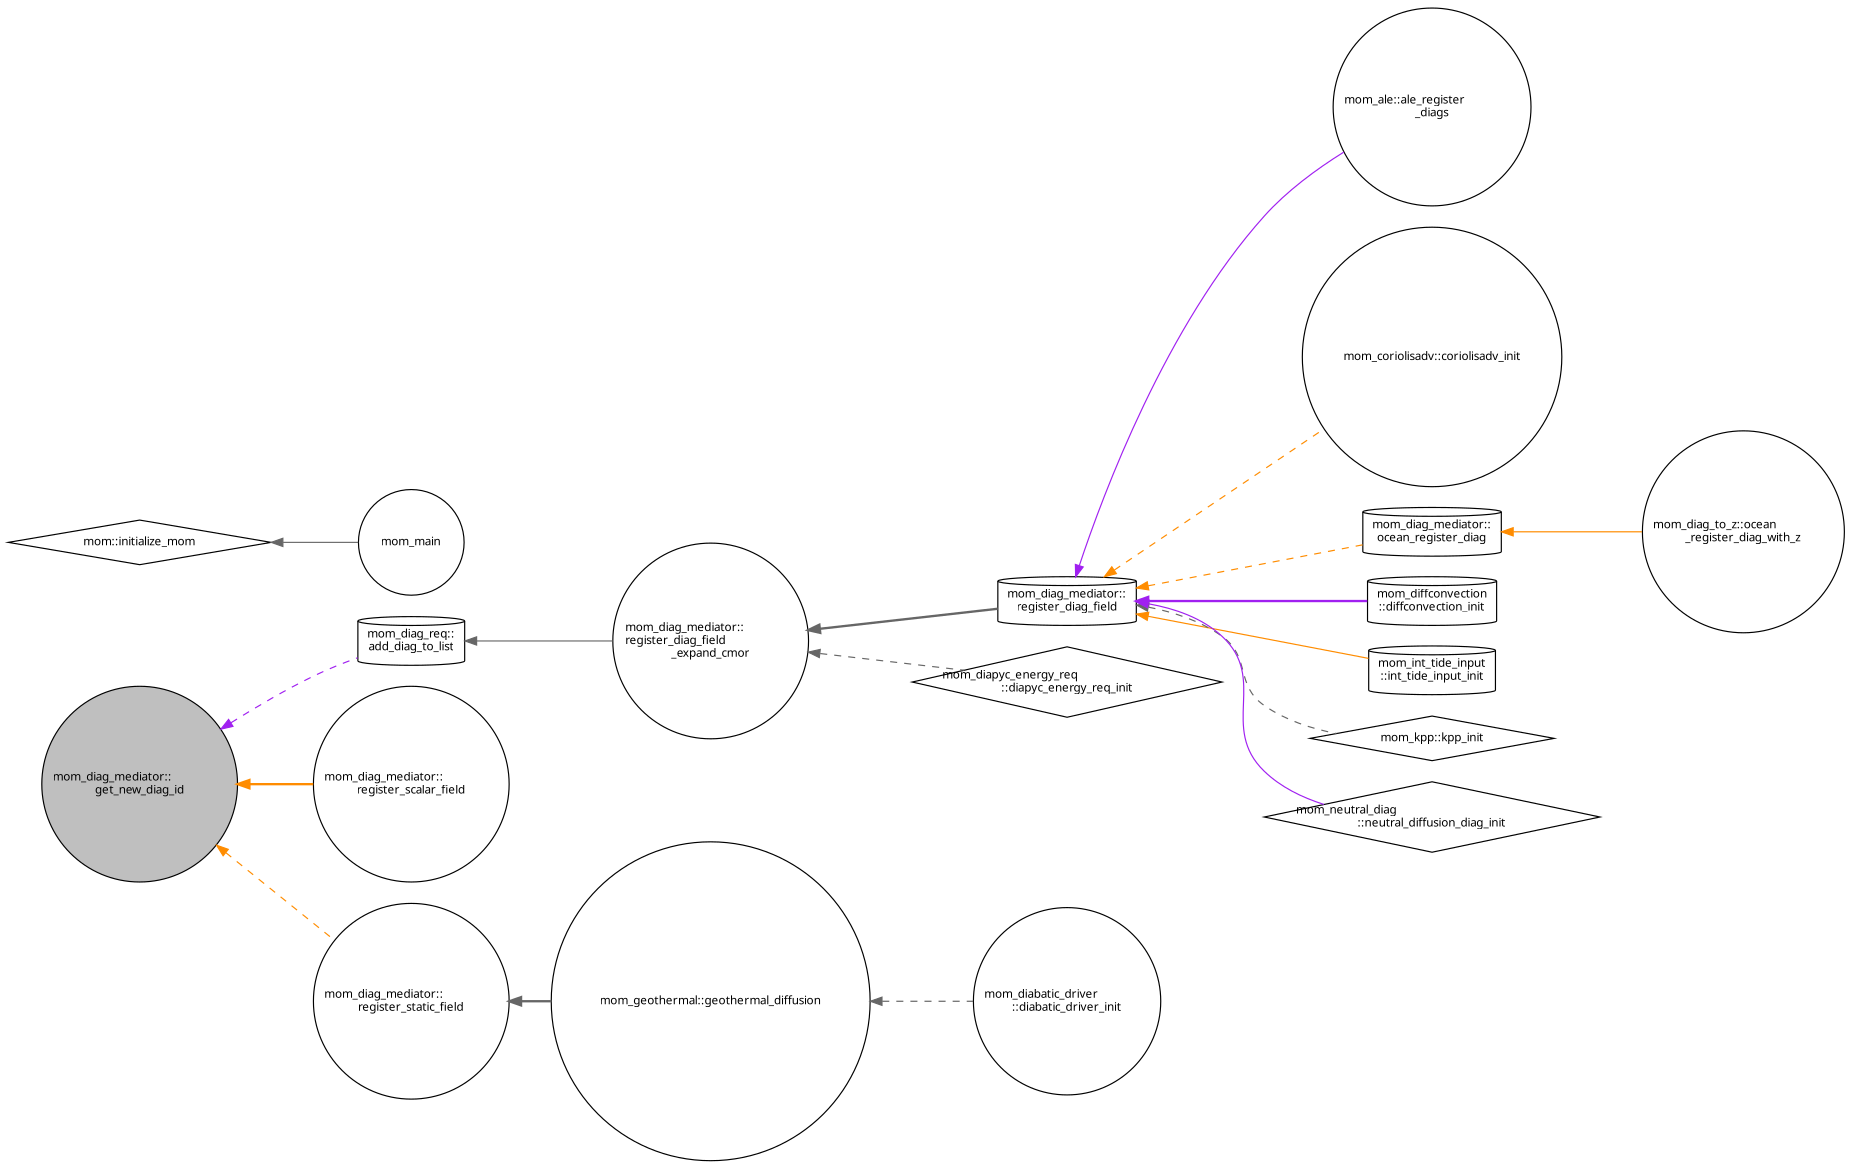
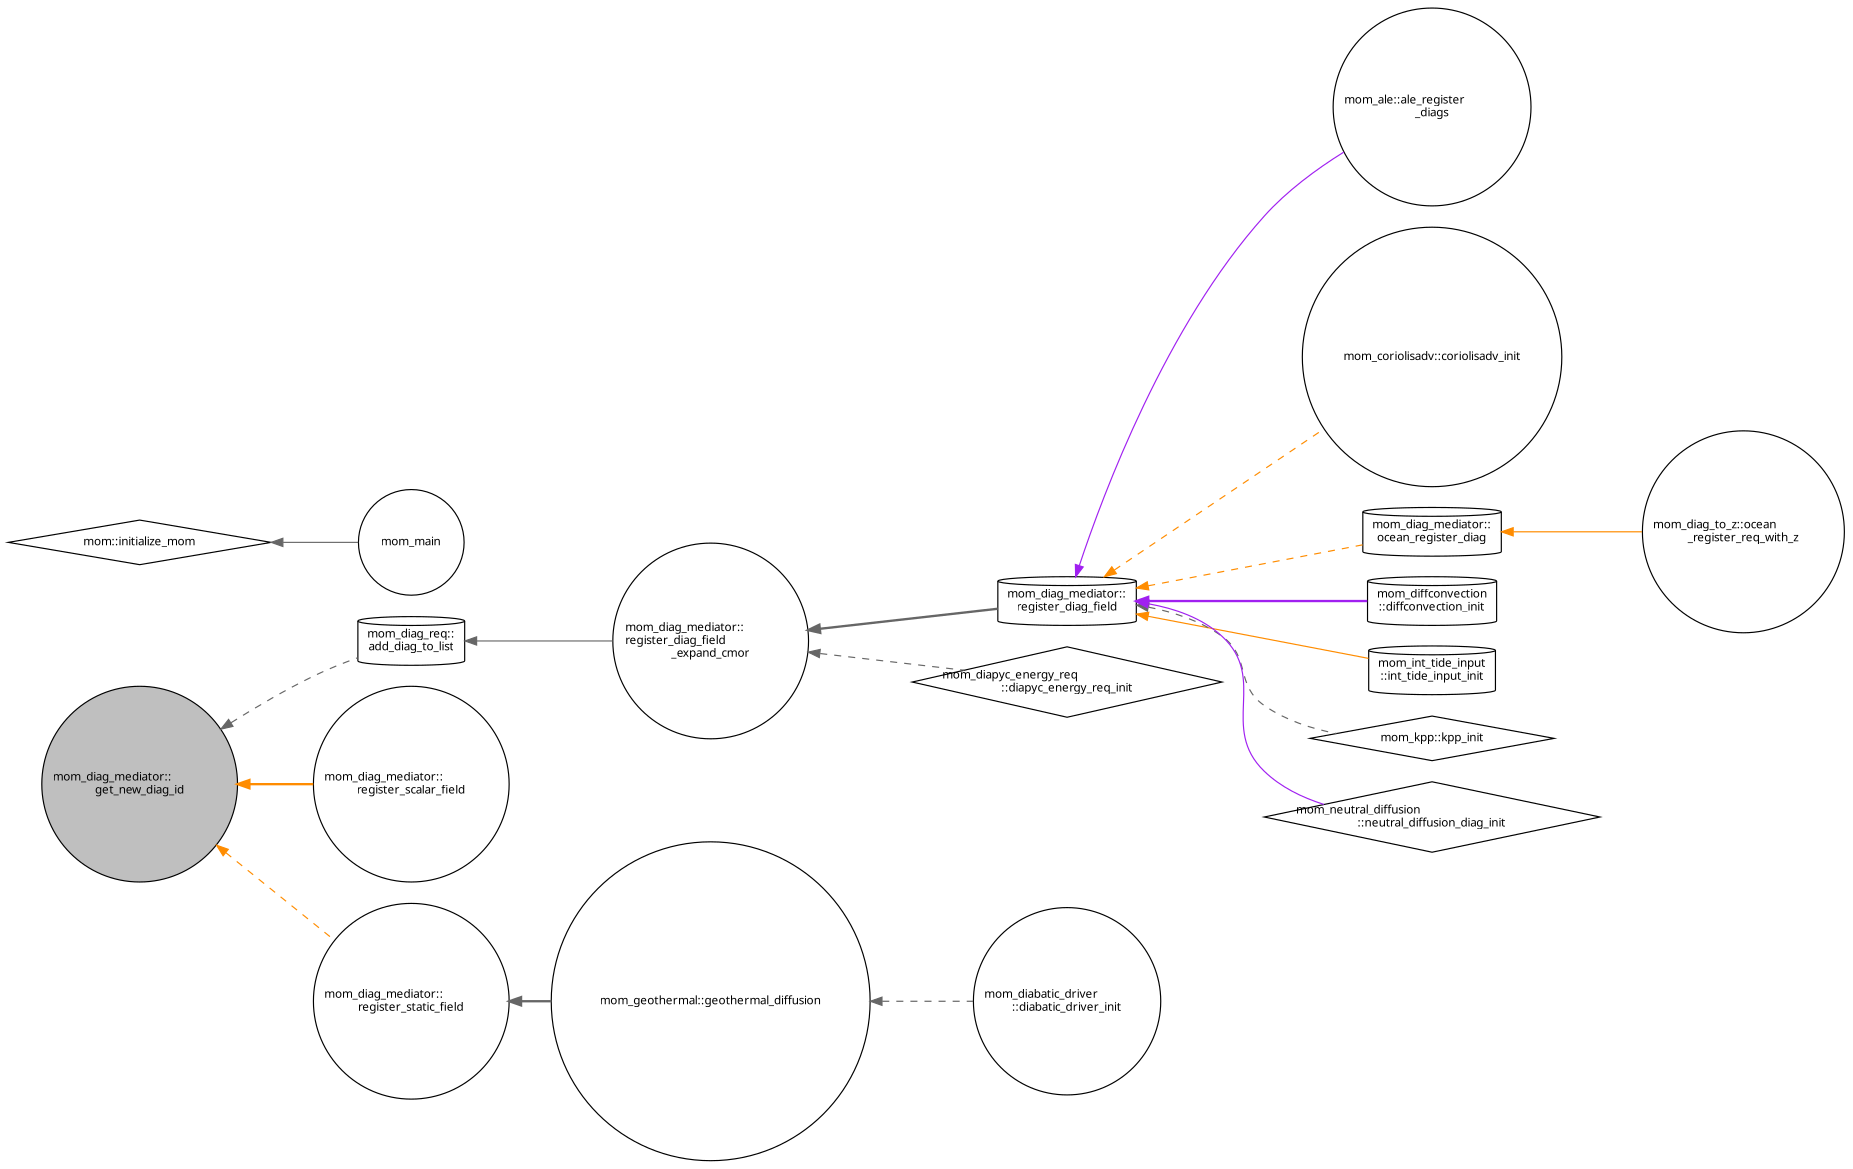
(1743, 532) -> (1743, 532)
(293, 687) -> (293, 687)
(1432, 817) -> (1432, 817)
